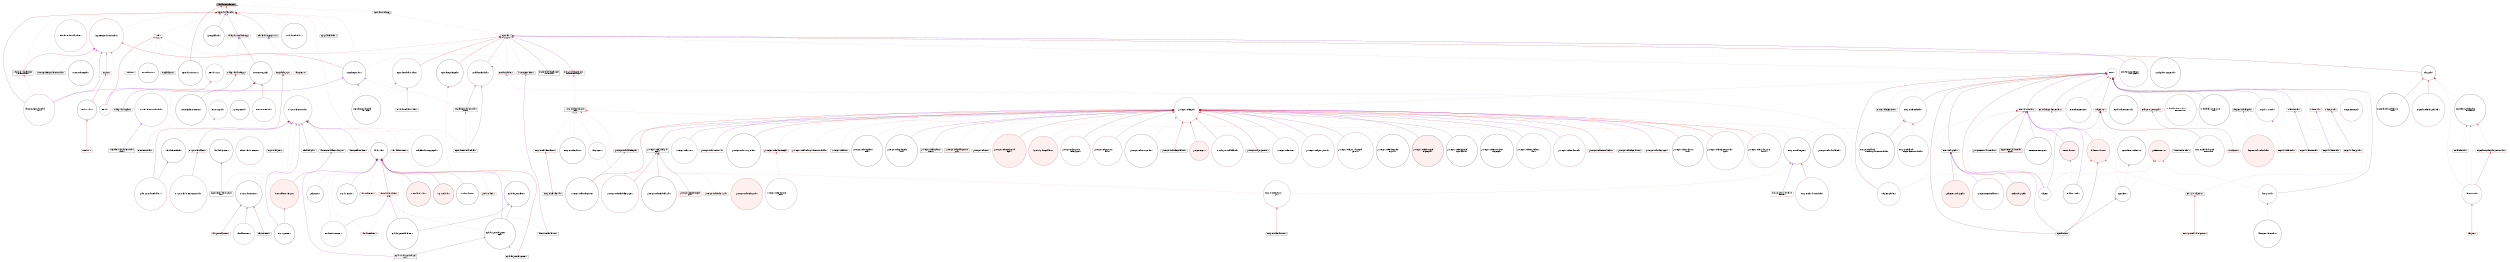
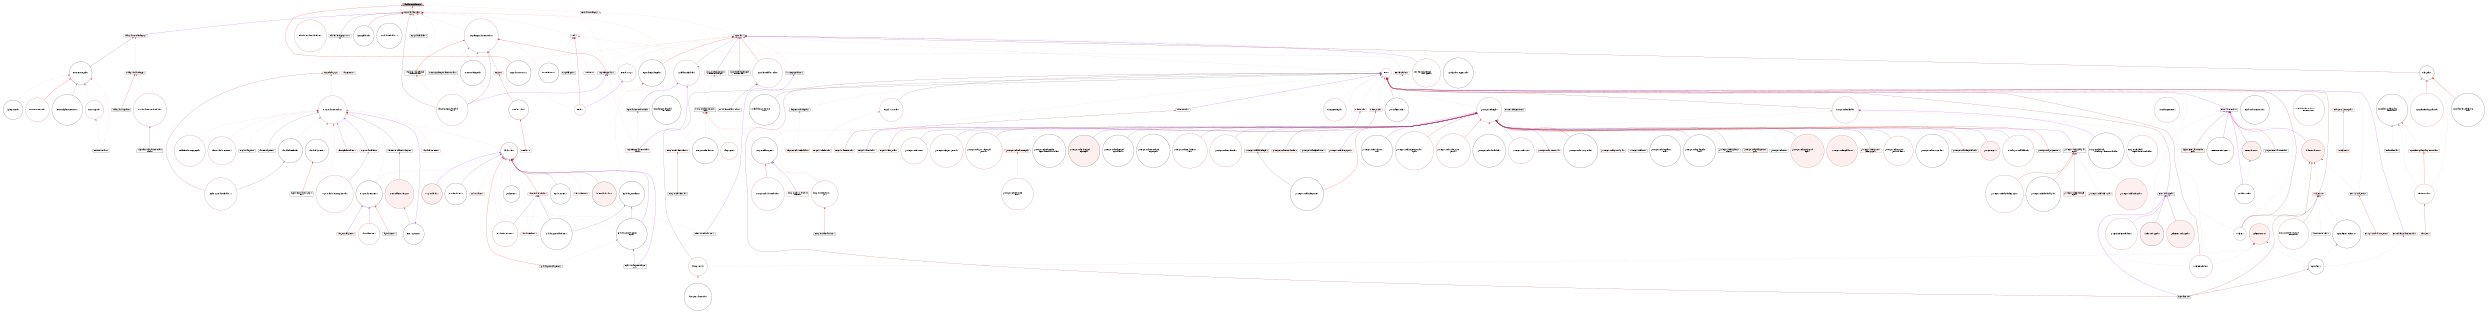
(354, 73) -> (606, 73)
none -> (1397, 110)
(2099, 126) -> (2317, 178)
(466, 131) -> (638, 131)
(309, 151) -> (267, 151)
(810, 151) -> (1613, 151)
(1043, 151) -> (1842, 151)
(1075, 151) -> (1871, 151)
(1107, 151) -> (1898, 151)
(1393, 151) -> (1049, 151)
(2258, 151) -> (798, 151)
(277, 172) -> (418, 141)
